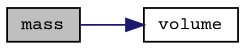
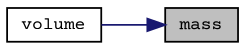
(103, 25) -> (124, 25)
